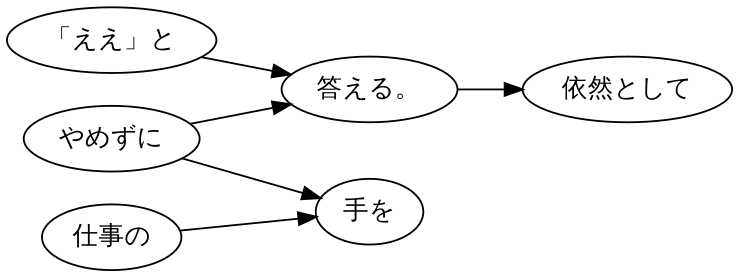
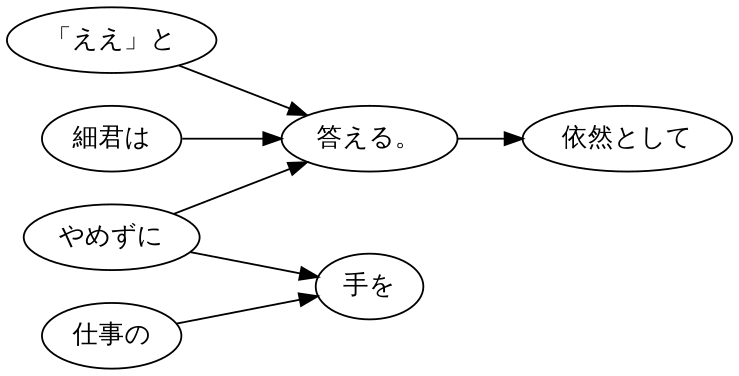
none -> (112, 139)
